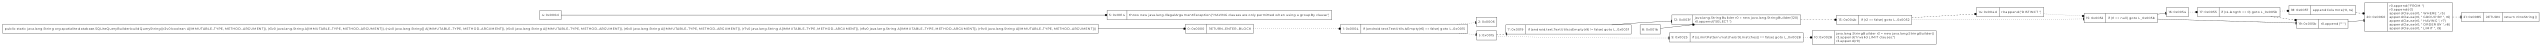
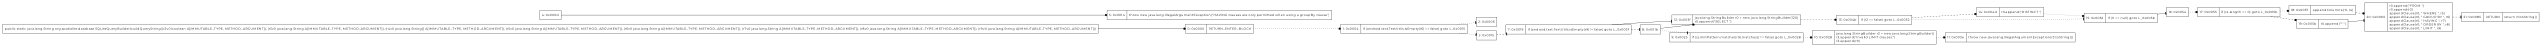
(2226, 21) -> none
none -> (1635, 29)
none -> (2010, 37)
(1582, 38) -> (1674, 32)
